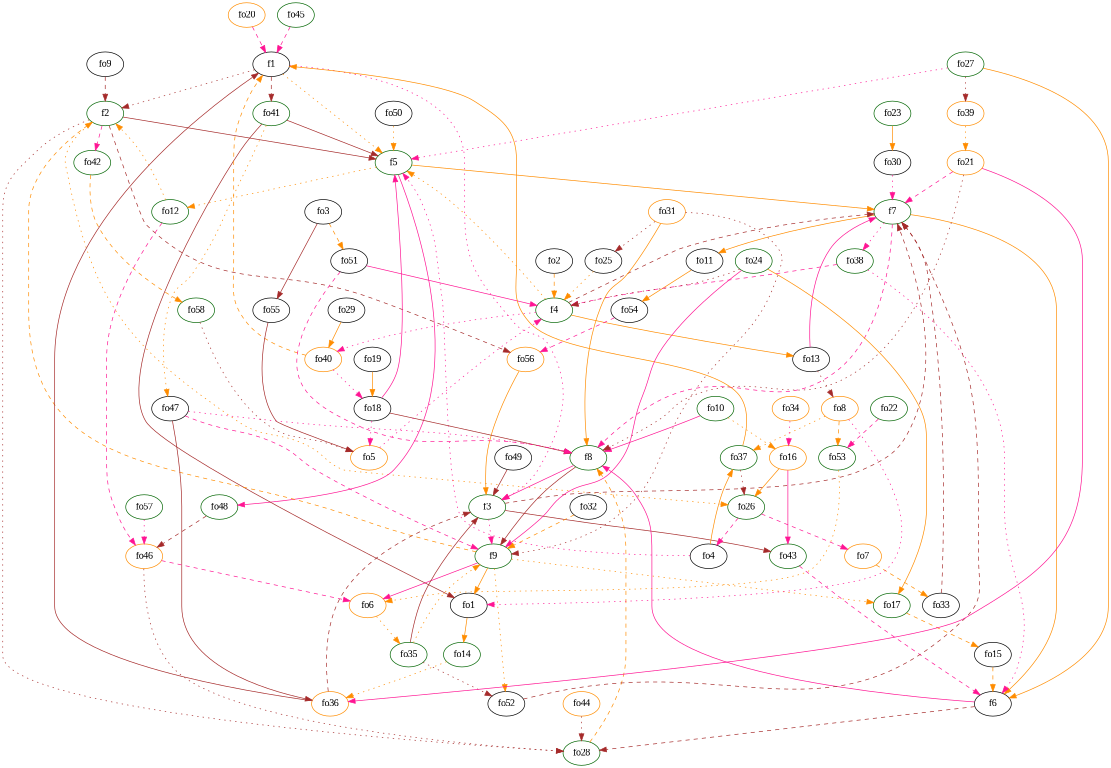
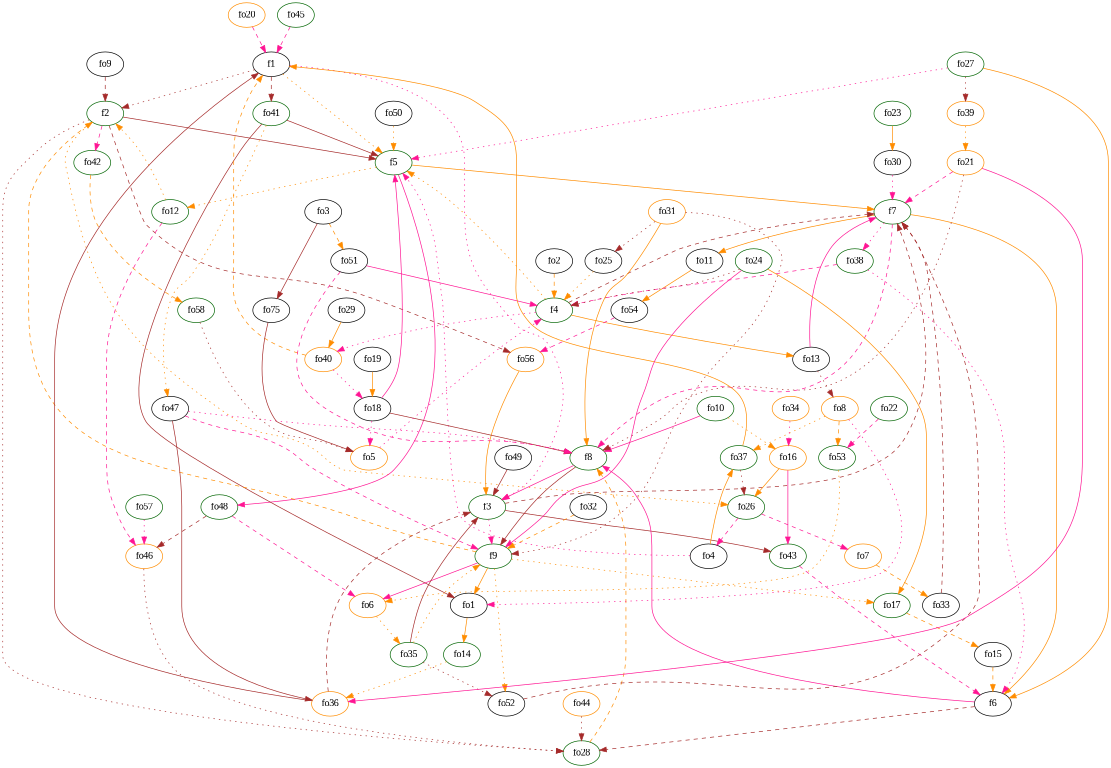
(271, 310) -> (271, 310)
(252, 580) -> (291, 554)
